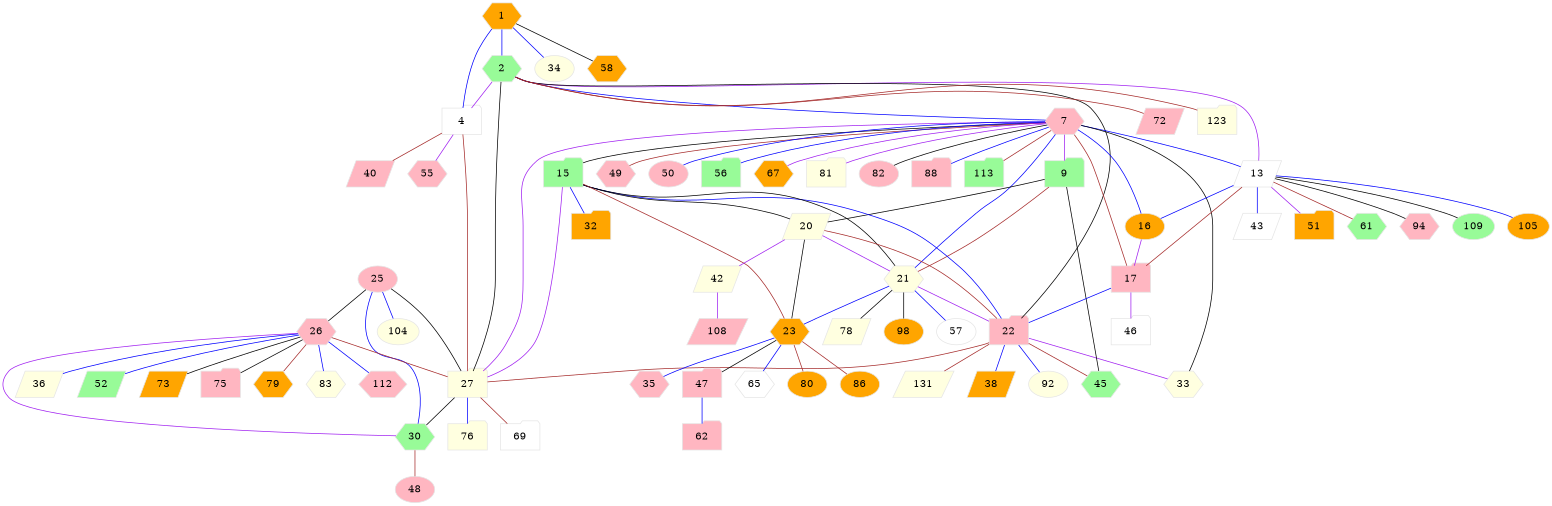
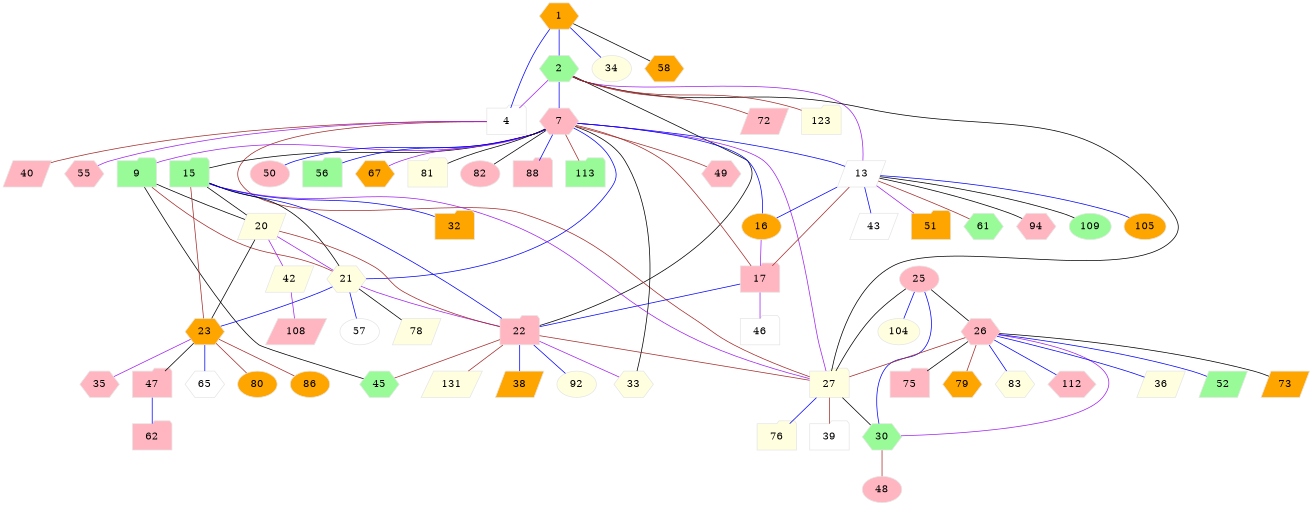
(945, 138) -> (484, 150)
(904, 332) -> none
(719, 356) -> (152, 358)
(520, 437) -> (829, 437)
